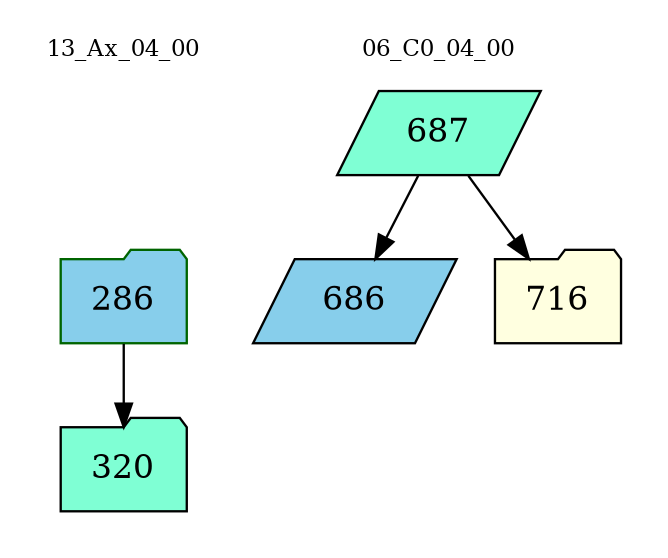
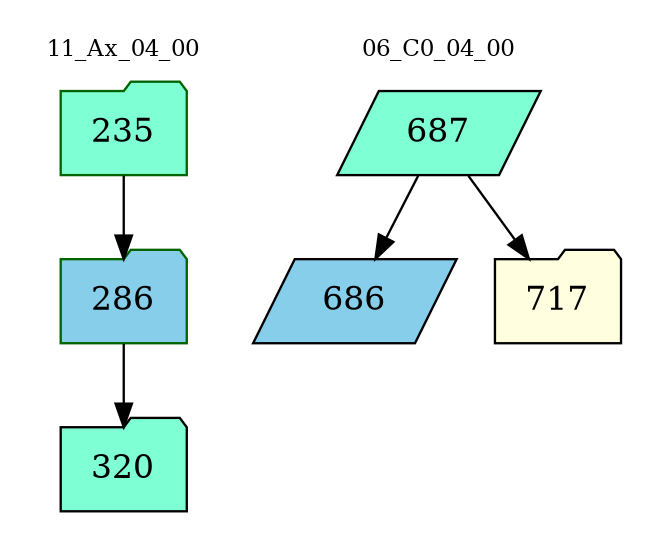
(124, 50) -> (124, 50)
none -> (124, 133)
(558, 301) -> (558, 301)
